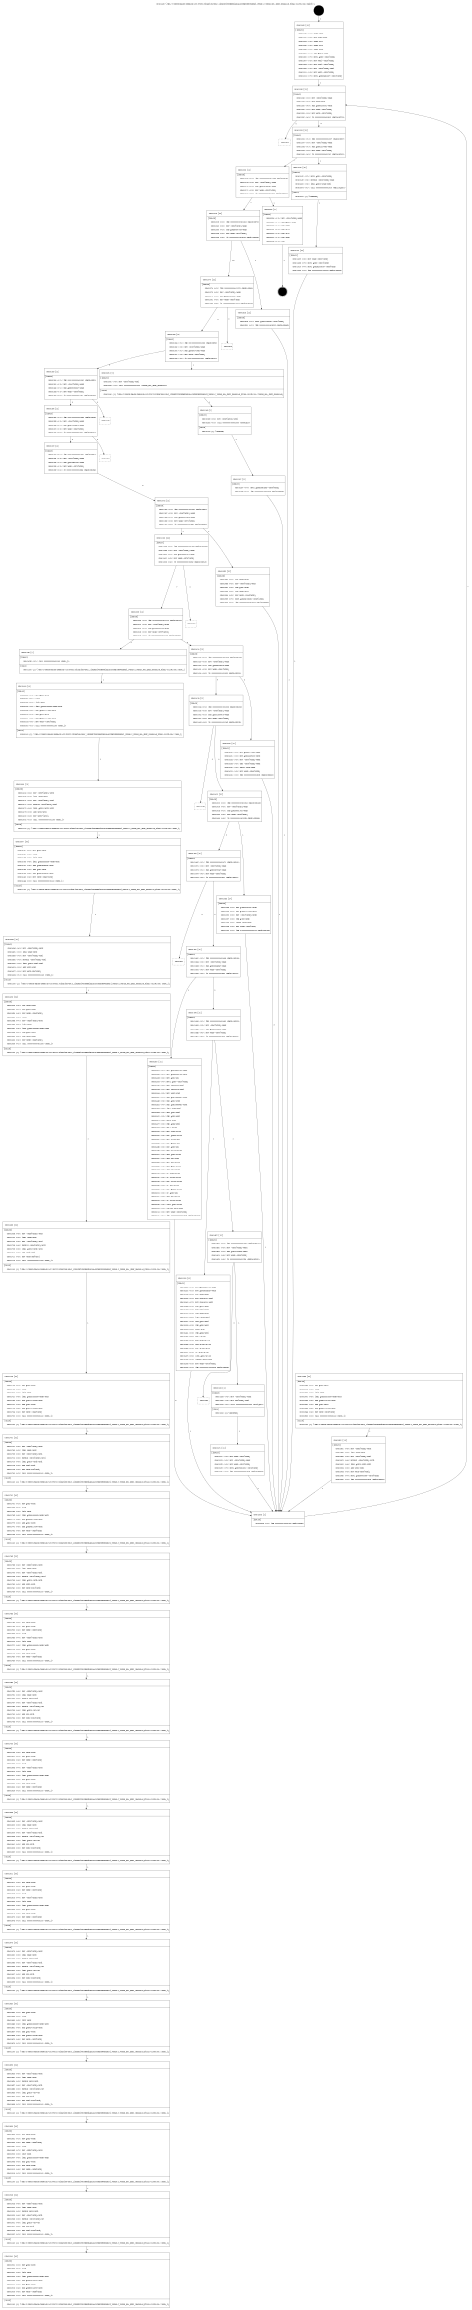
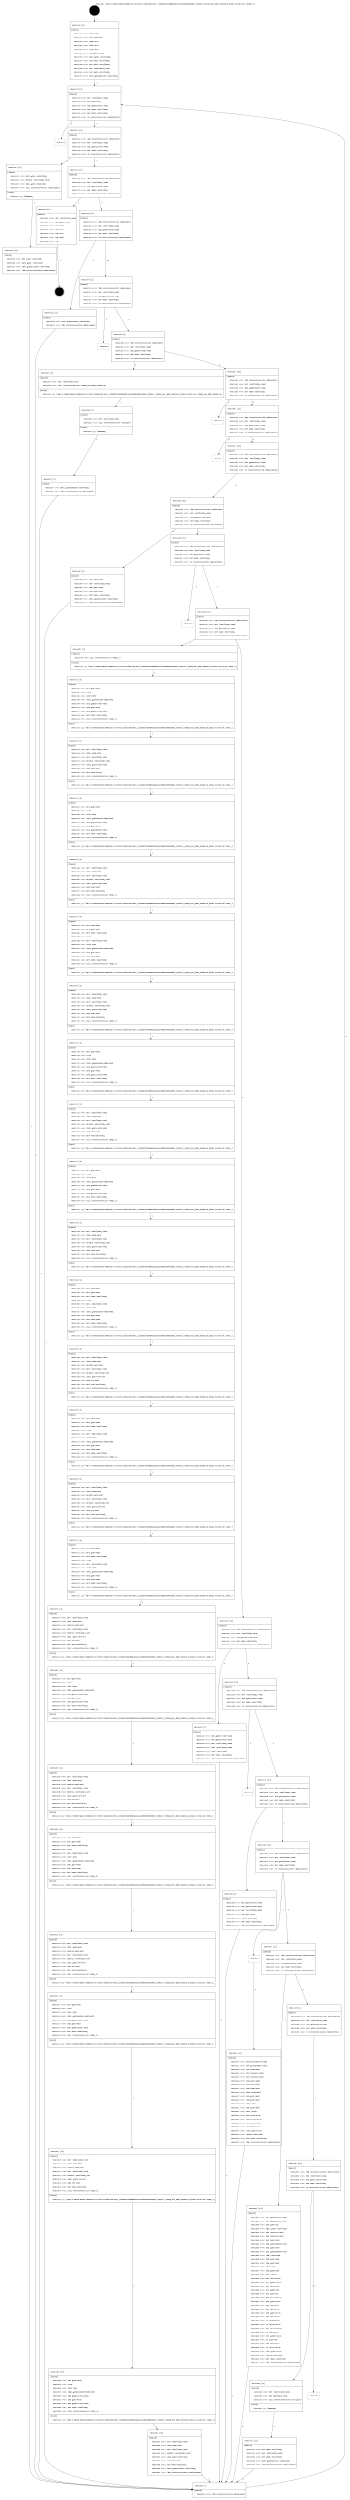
(208, 1157) -> (254, 2005)
none -> (132, 2175)
